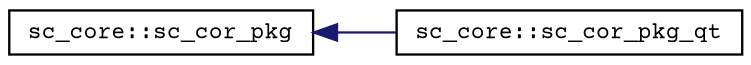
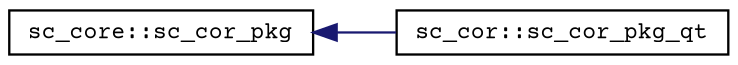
(569, 32) -> (562, 32)
